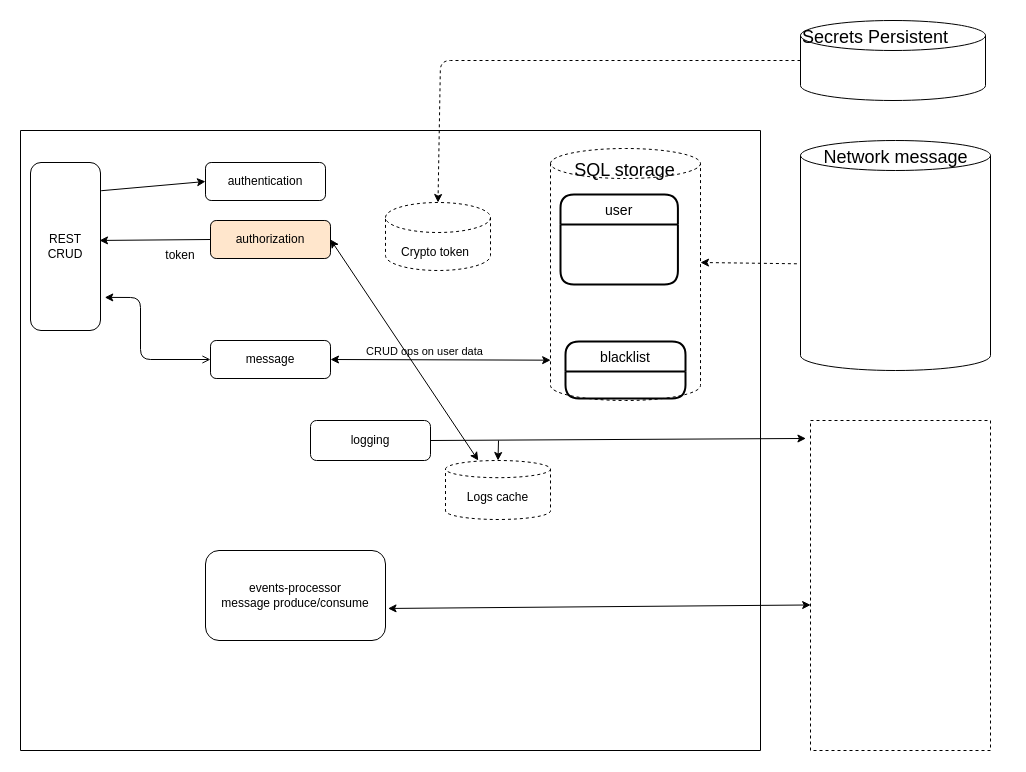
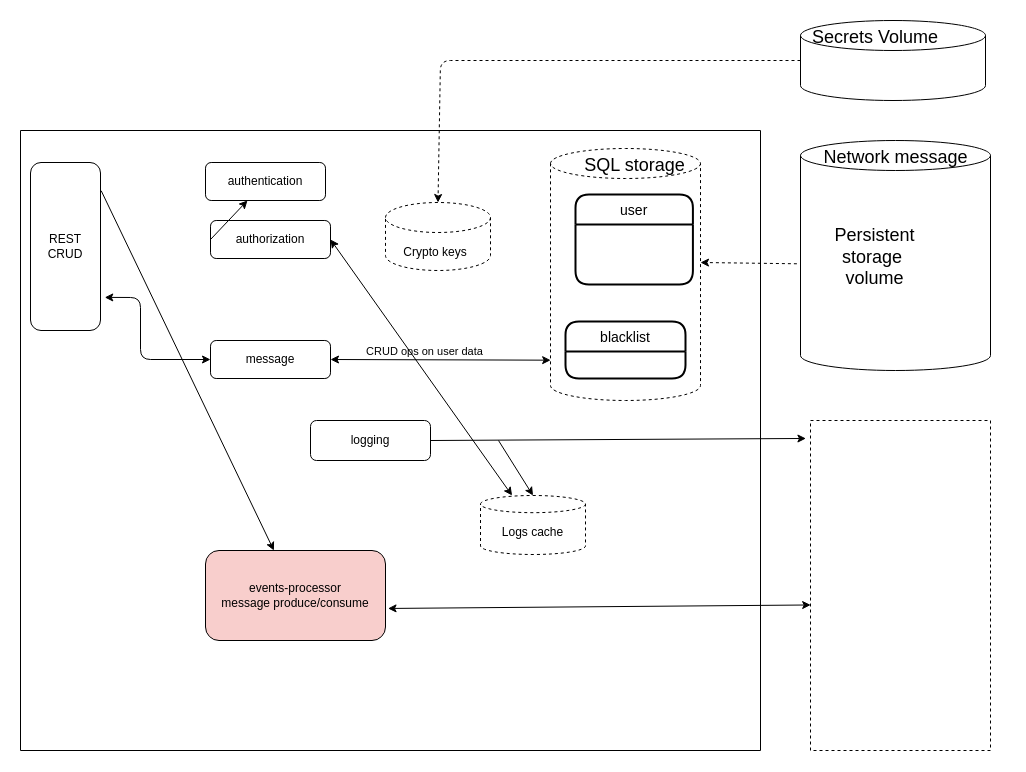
(876, 38) -> (876, 38)
(625, 170) -> (635, 165)
(150, 186) -> (186, 368)
(158, 240) -> (226, 223)
(271, 240) -> (271, 240)
(619, 240) -> (634, 240)
(436, 251) -> (436, 251)
(181, 256) -> none
none -> (876, 257)
(203, 360) -> (202, 360)
(626, 370) -> (626, 350)
(498, 490) -> (533, 525)
(296, 596) -> (296, 596)
